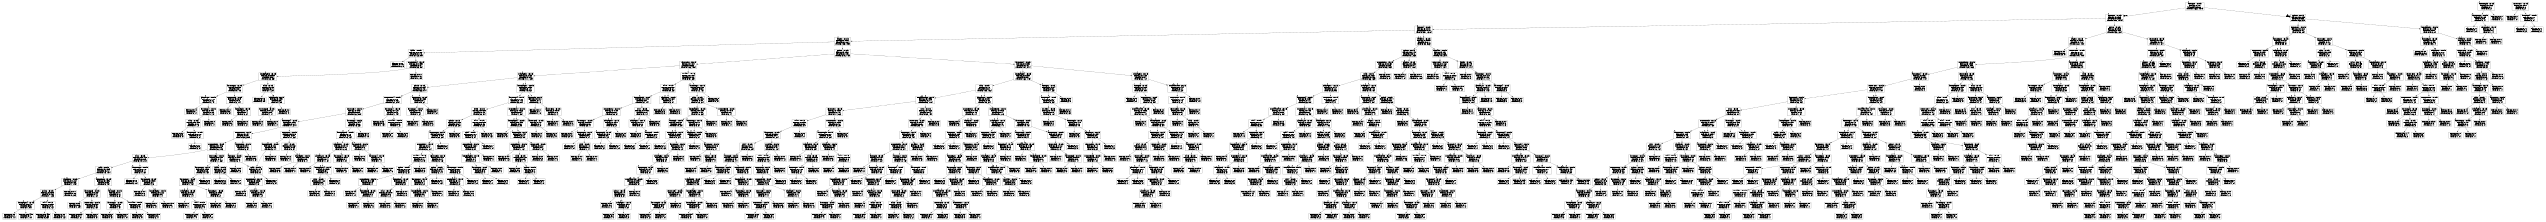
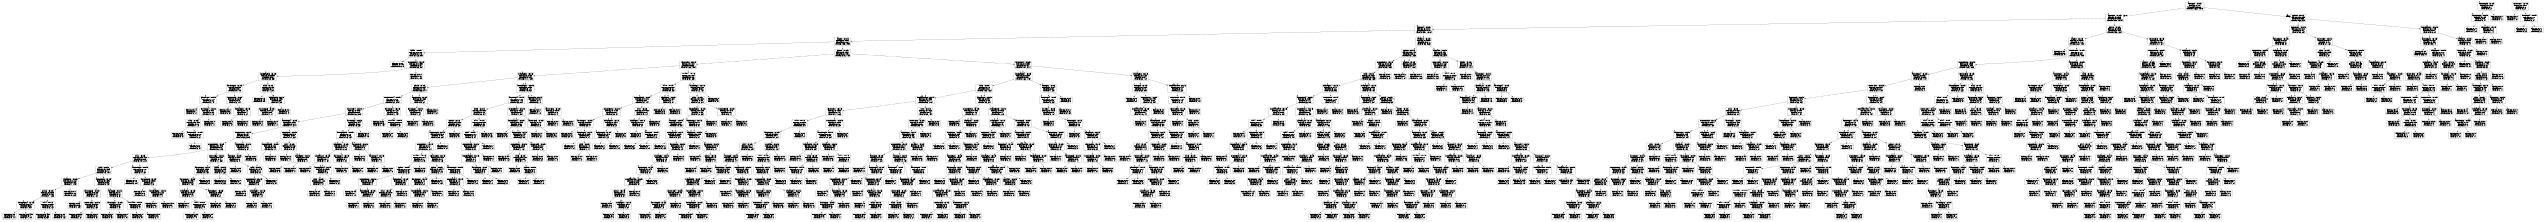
(903, 187) -> (906, 170)
